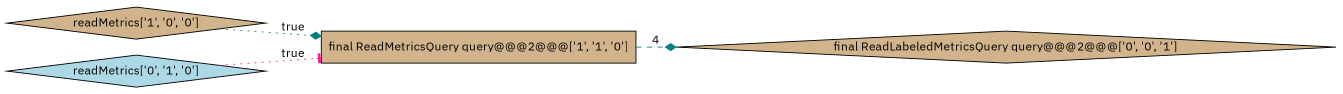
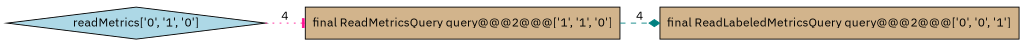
(136, 23) -> none
(1006, 47) -> (840, 23)
(293, 54) -> (285, 16)
